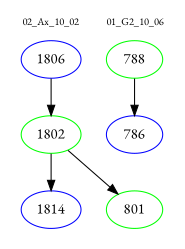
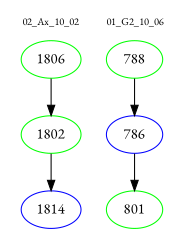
(51, 59) -> (51, 59)
(83, 163) -> (135, 167)
